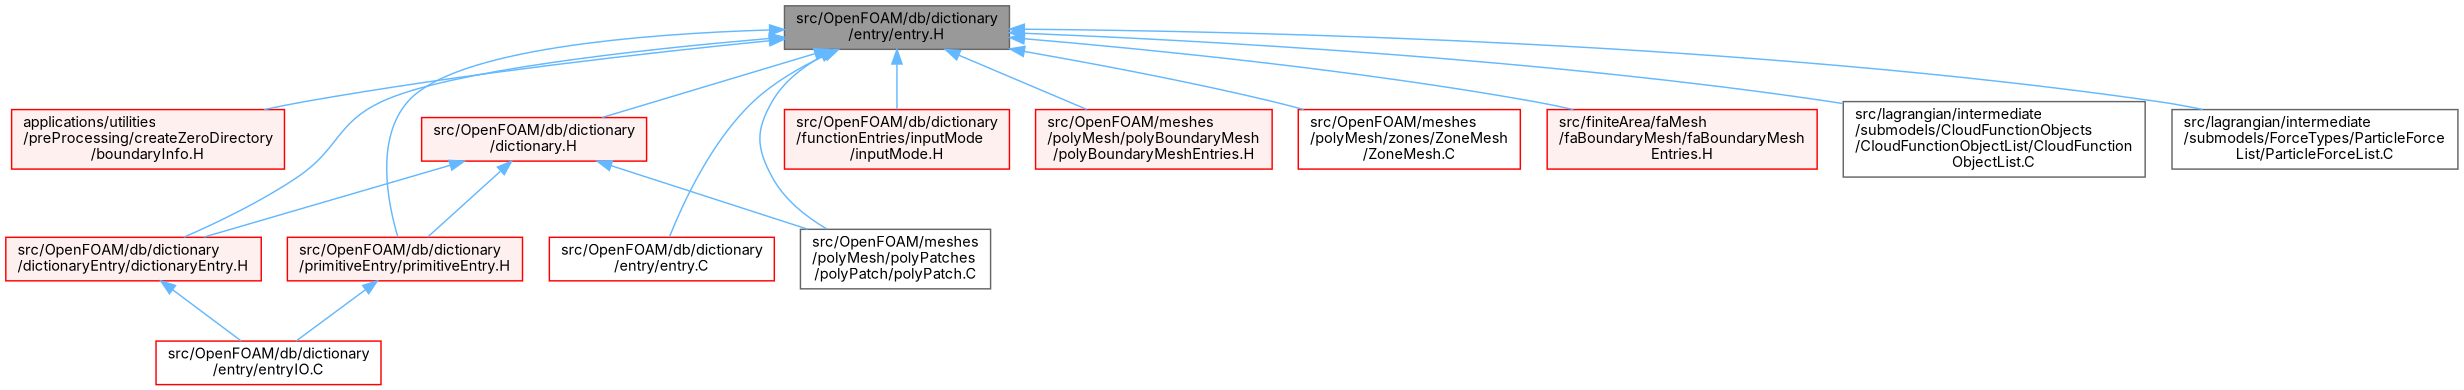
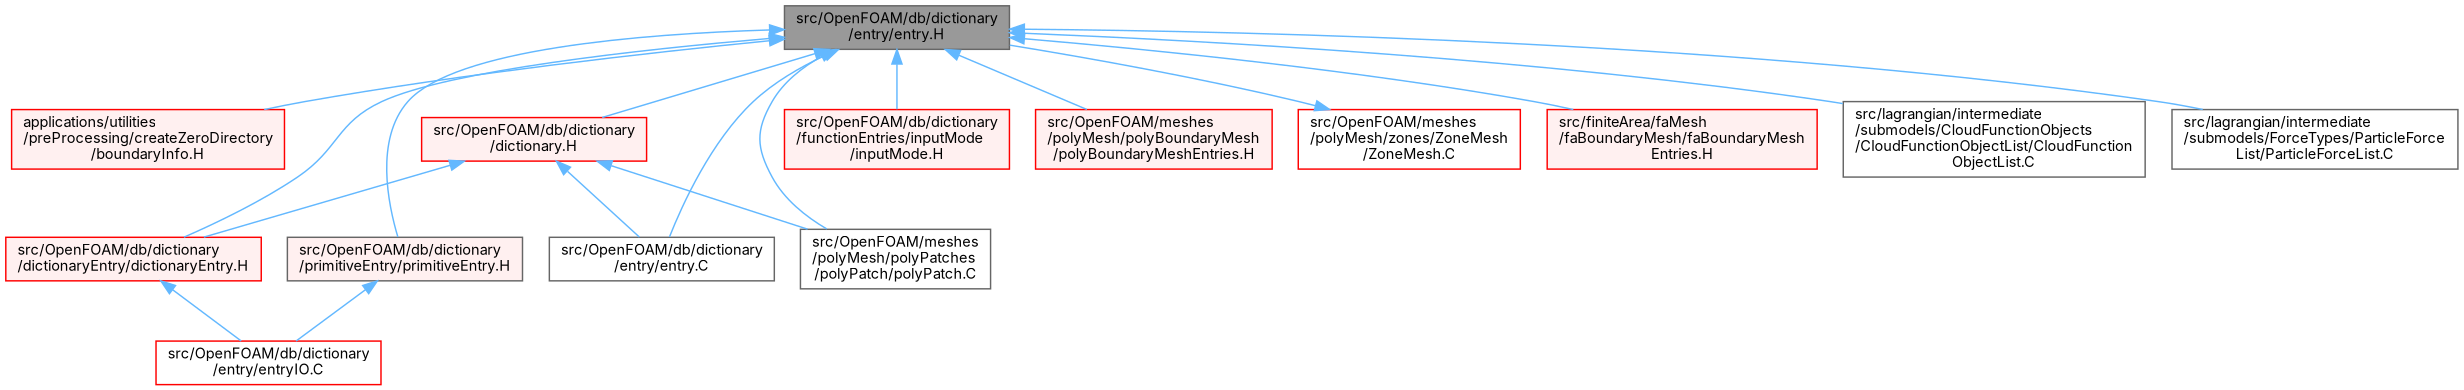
(1164, 78) -> (1163, 72)
(464, 204) -> (603, 204)
(405, 259) -> (405, 259)
(662, 259) -> (662, 259)
